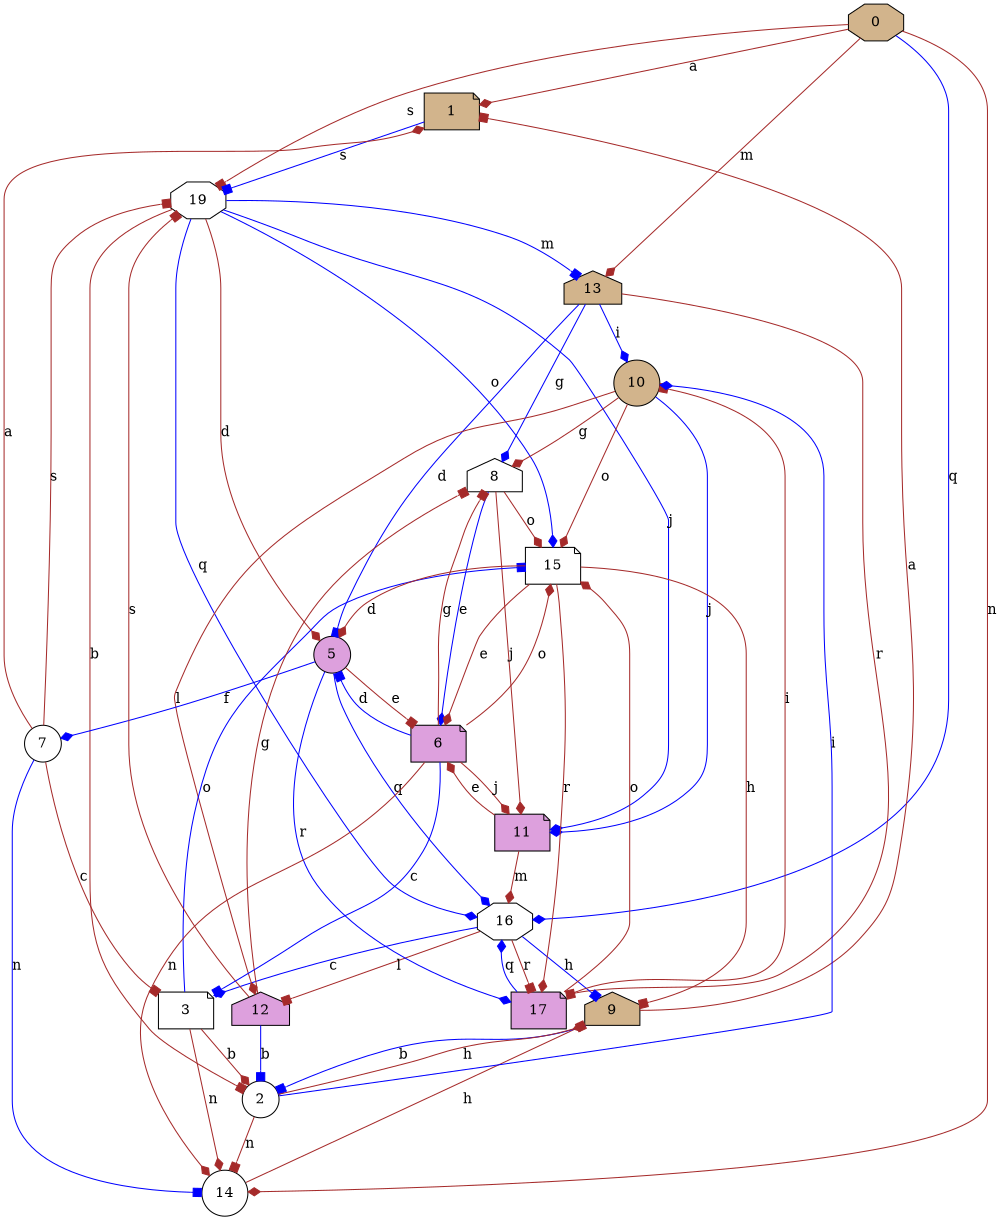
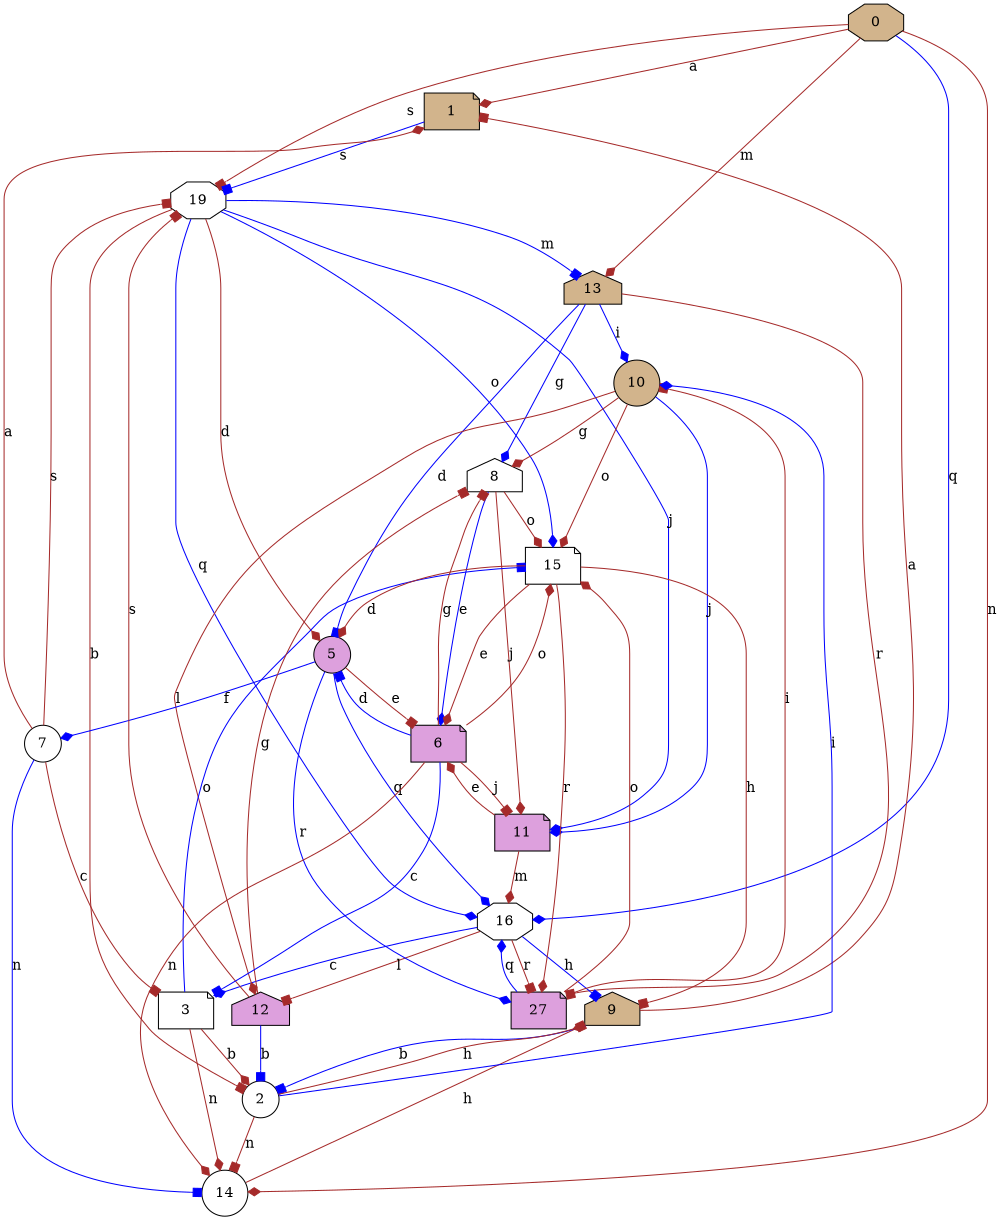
(483, 783) -> (483, 783)
(539, 1010) -> (539, 1010)
